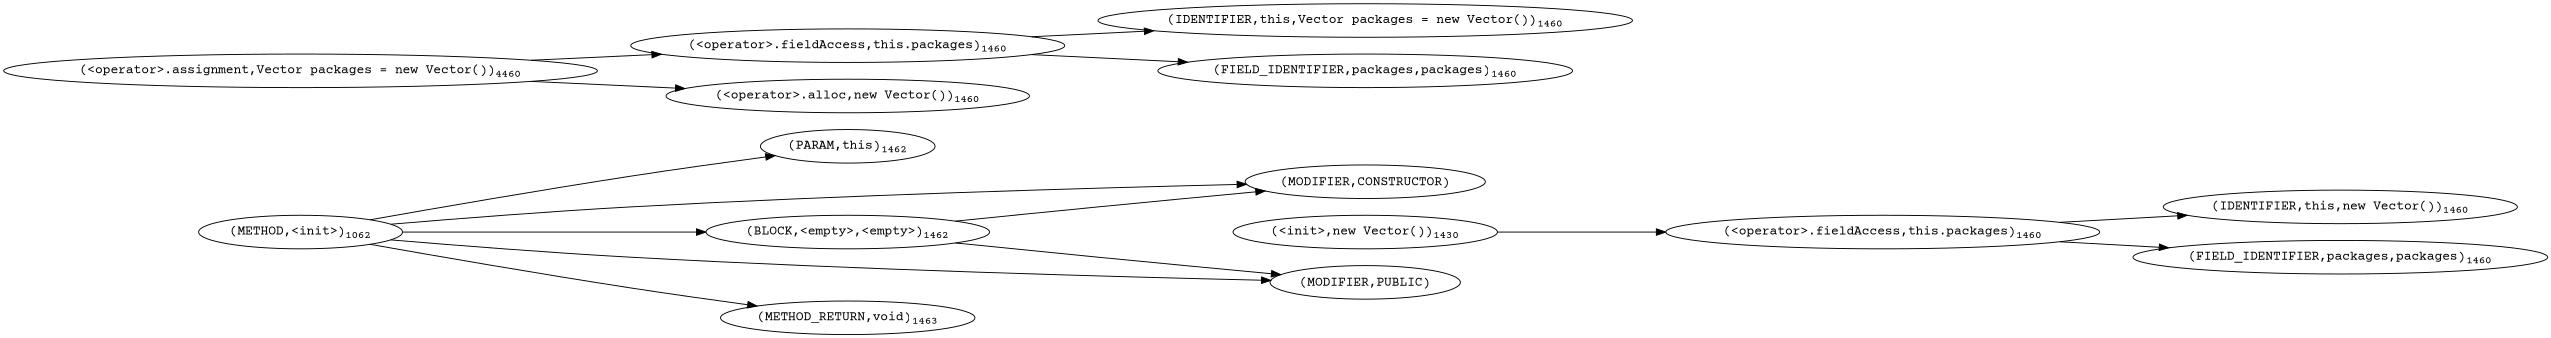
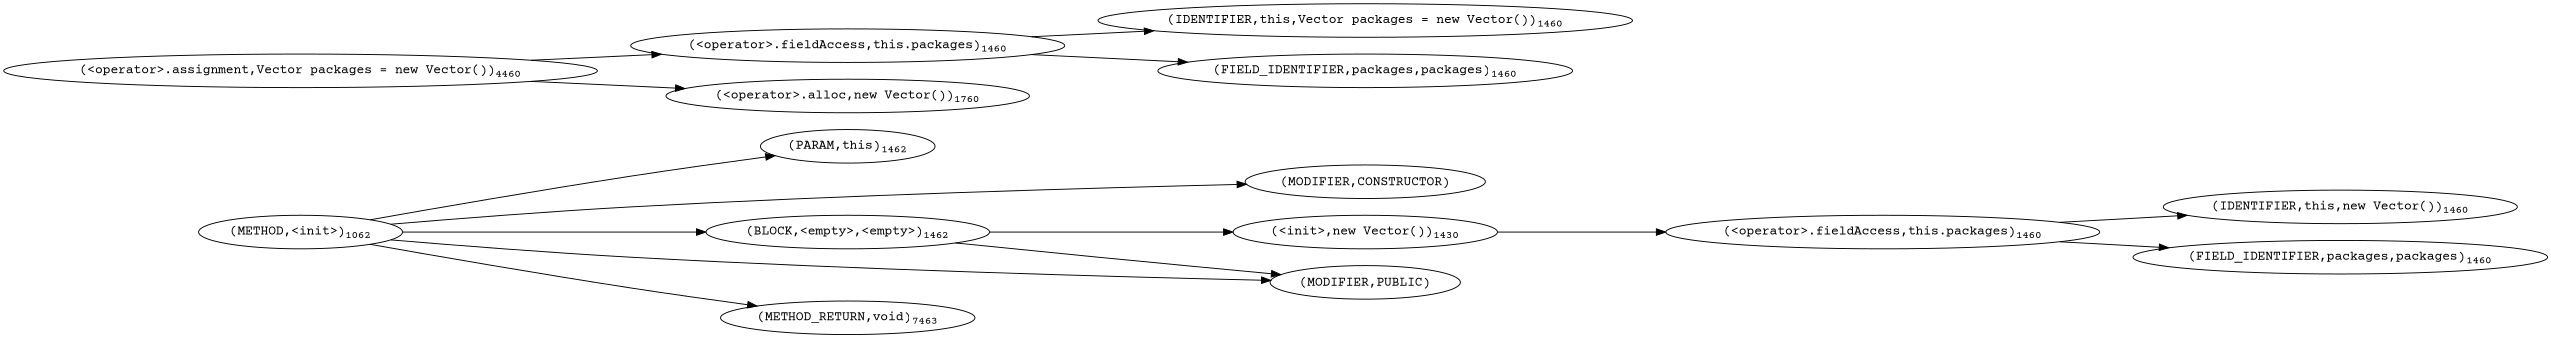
(967, 95) -> (967, 95)
(1105, 206) -> (1106, 232)
(925, 316) -> (925, 316)
